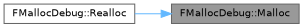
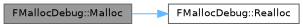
(148, 14) -> (145, 14)
